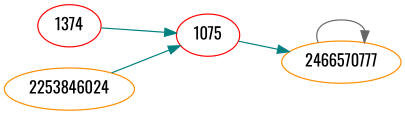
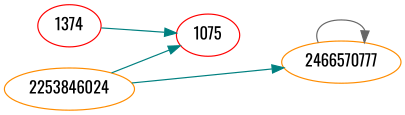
(258, 45) -> (202, 76)
